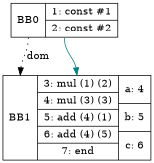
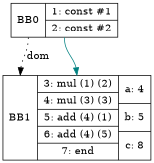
(135, 145) -> (135, 145)
